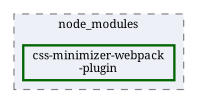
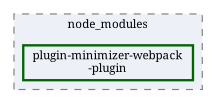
(99, 63) -> (108, 63)
